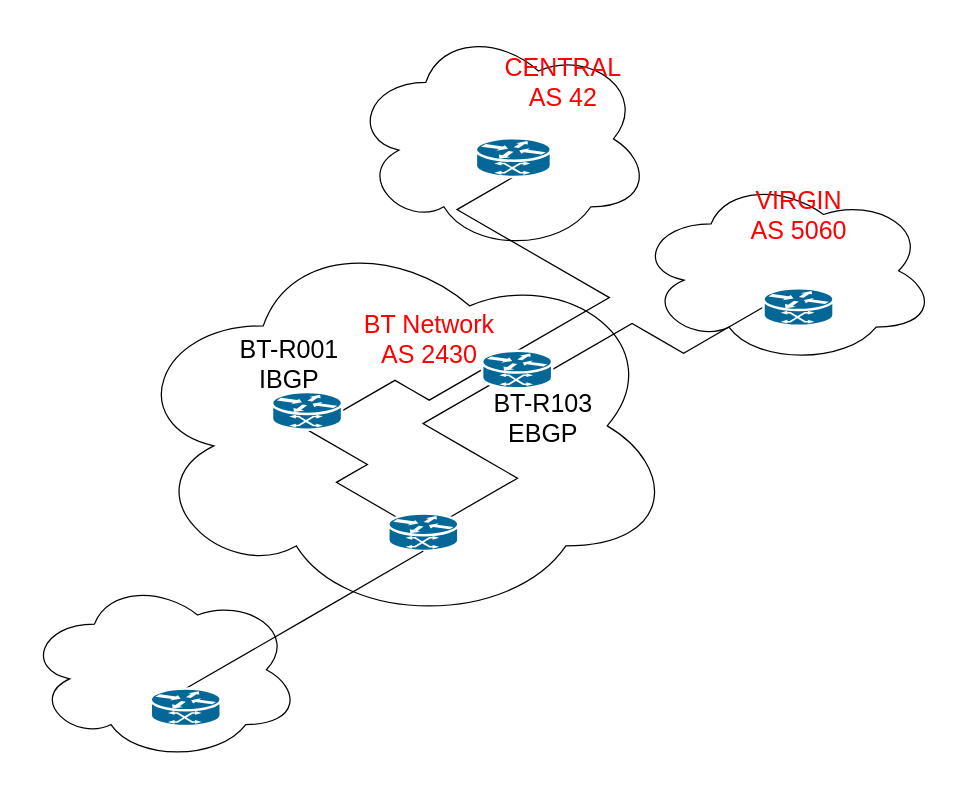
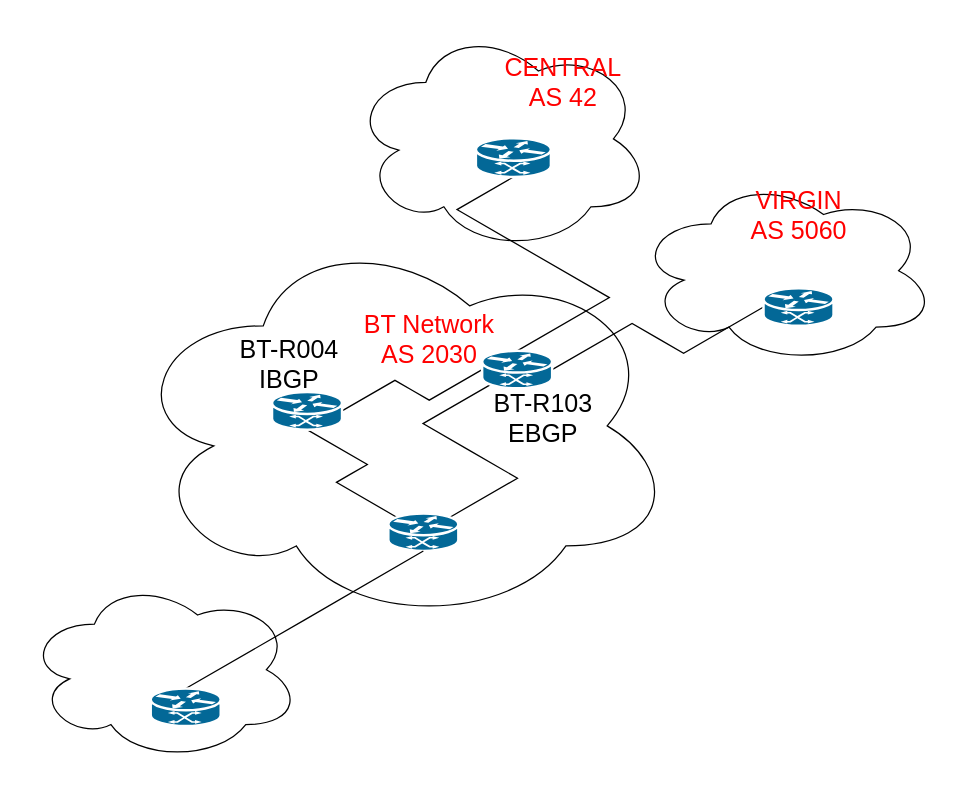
(429, 338) -> (429, 338)
(289, 363) -> (289, 363)
